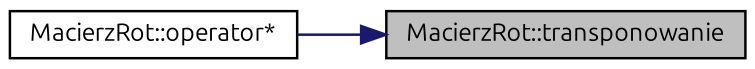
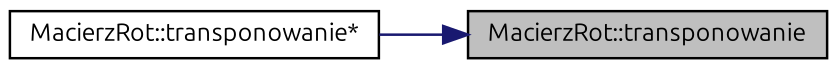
(154, 35) -> (194, 35)
